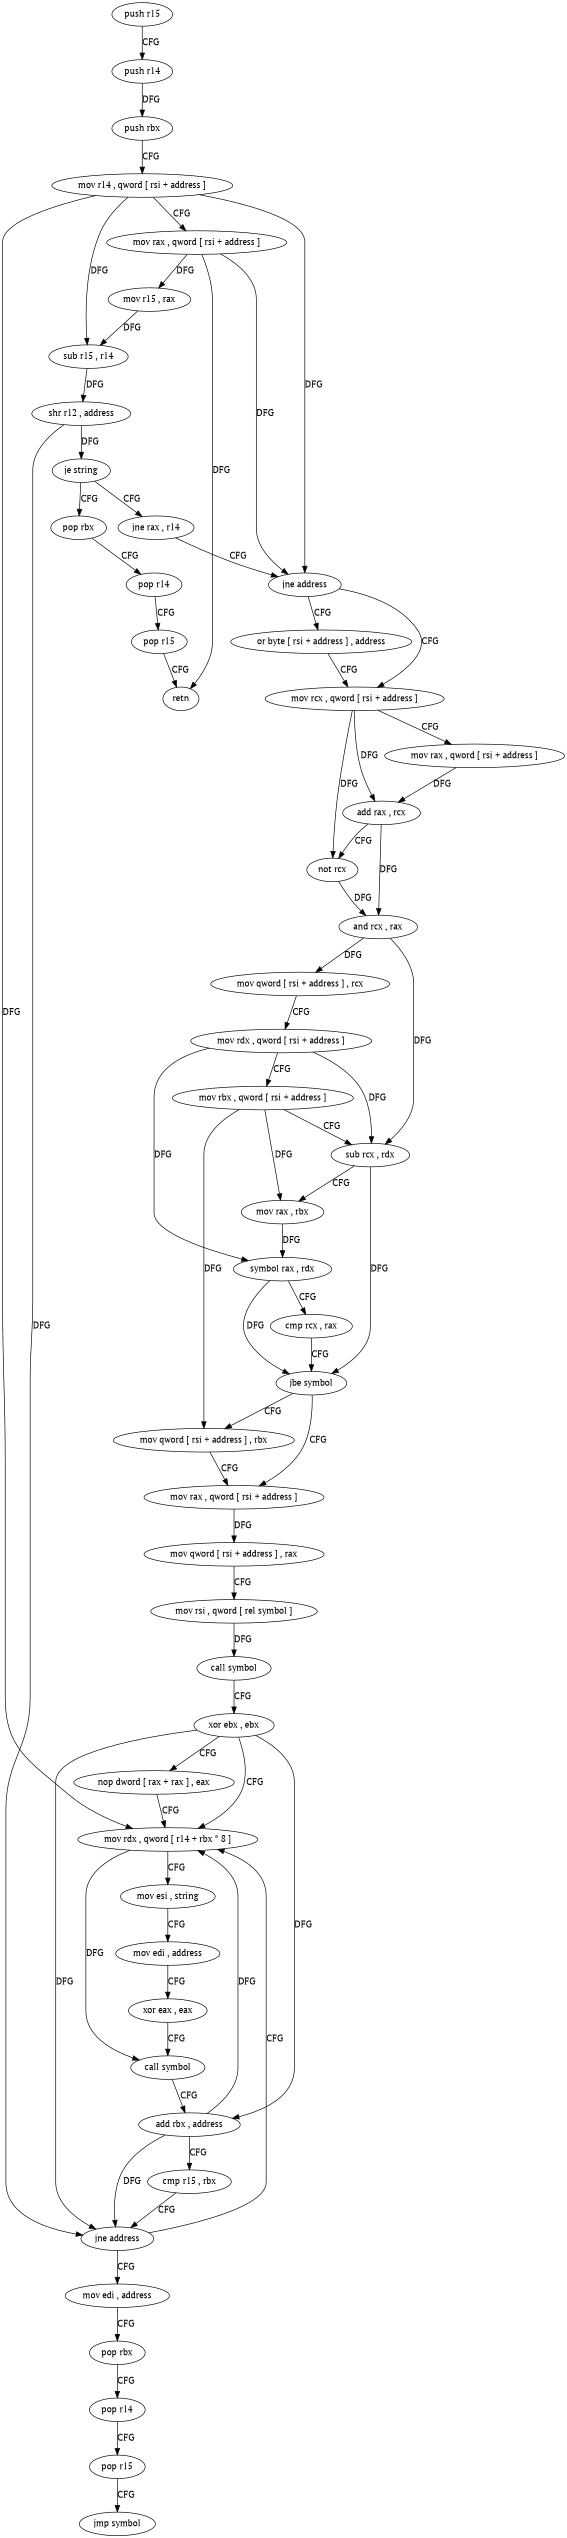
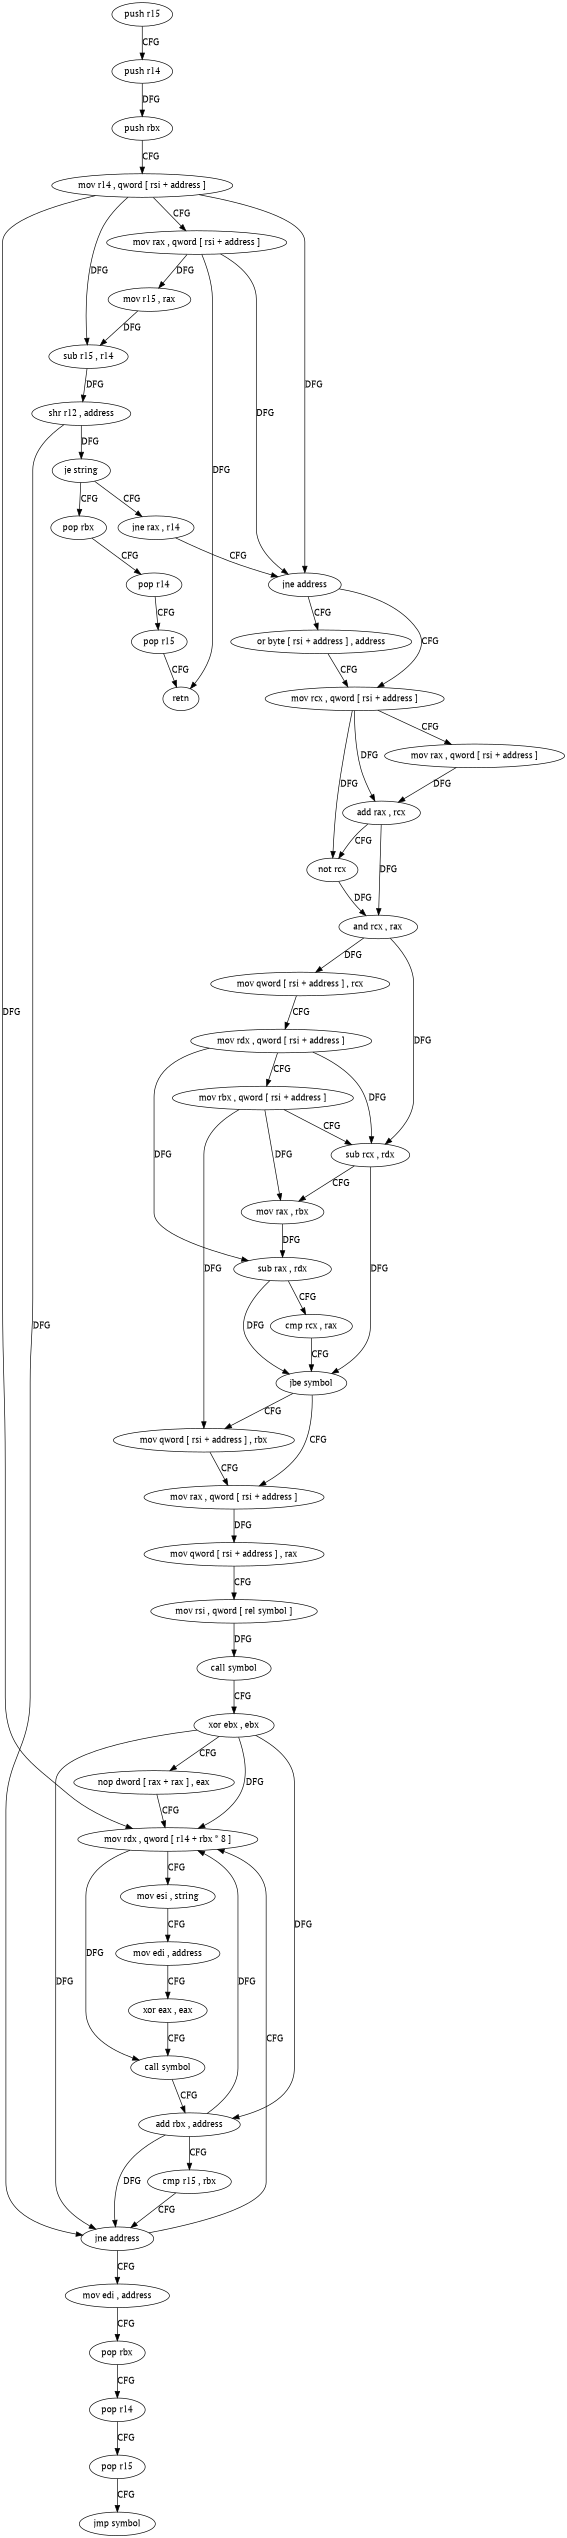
(283, 1269) -> (283, 1269)
(255, 1782) -> (255, 1782)
